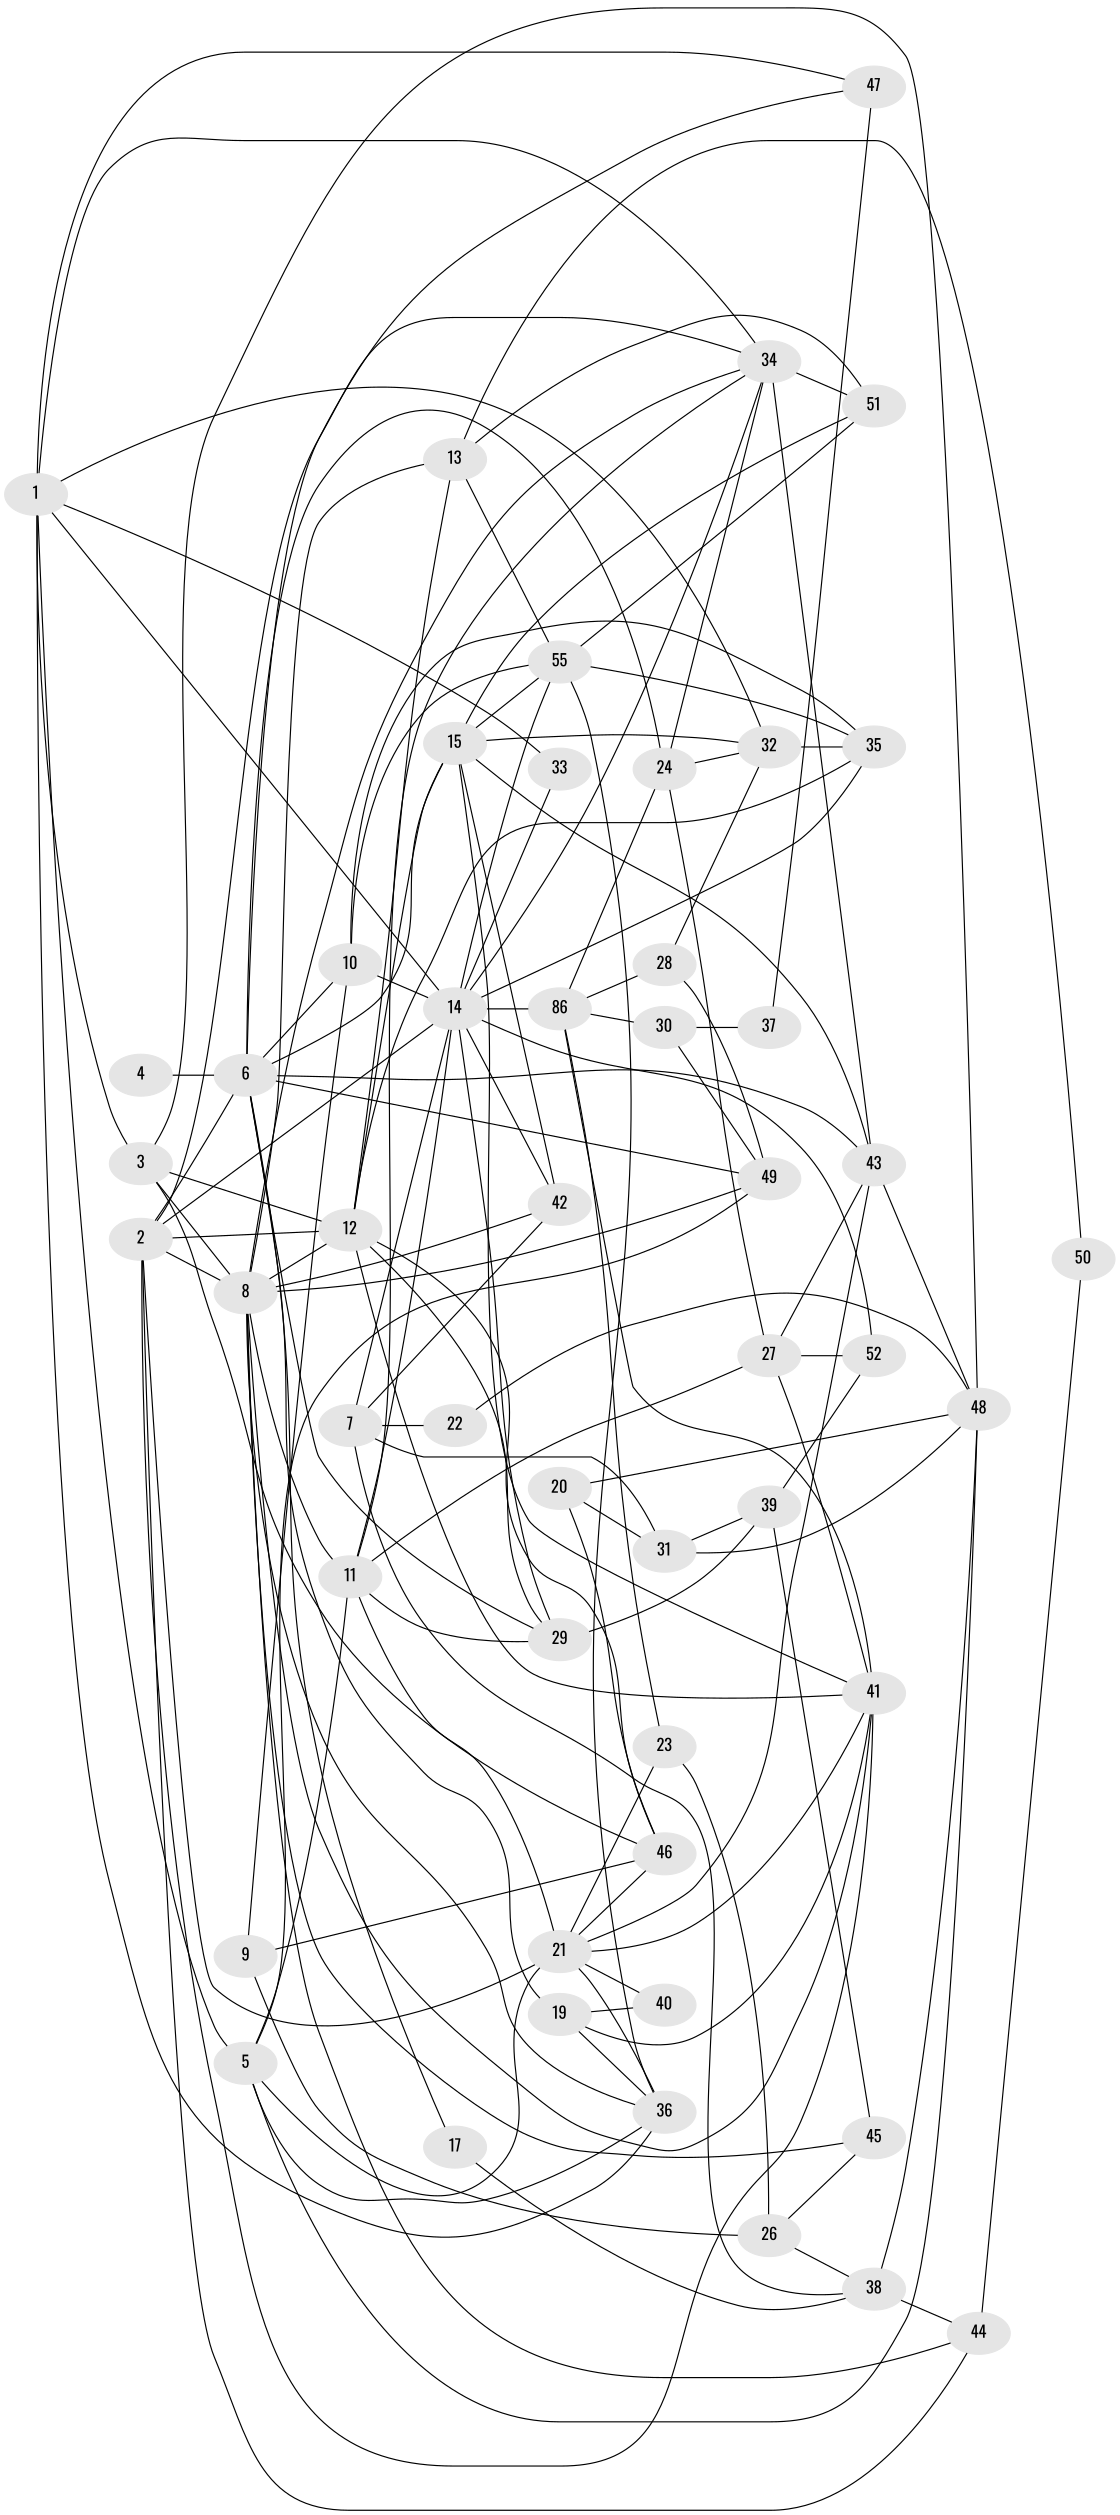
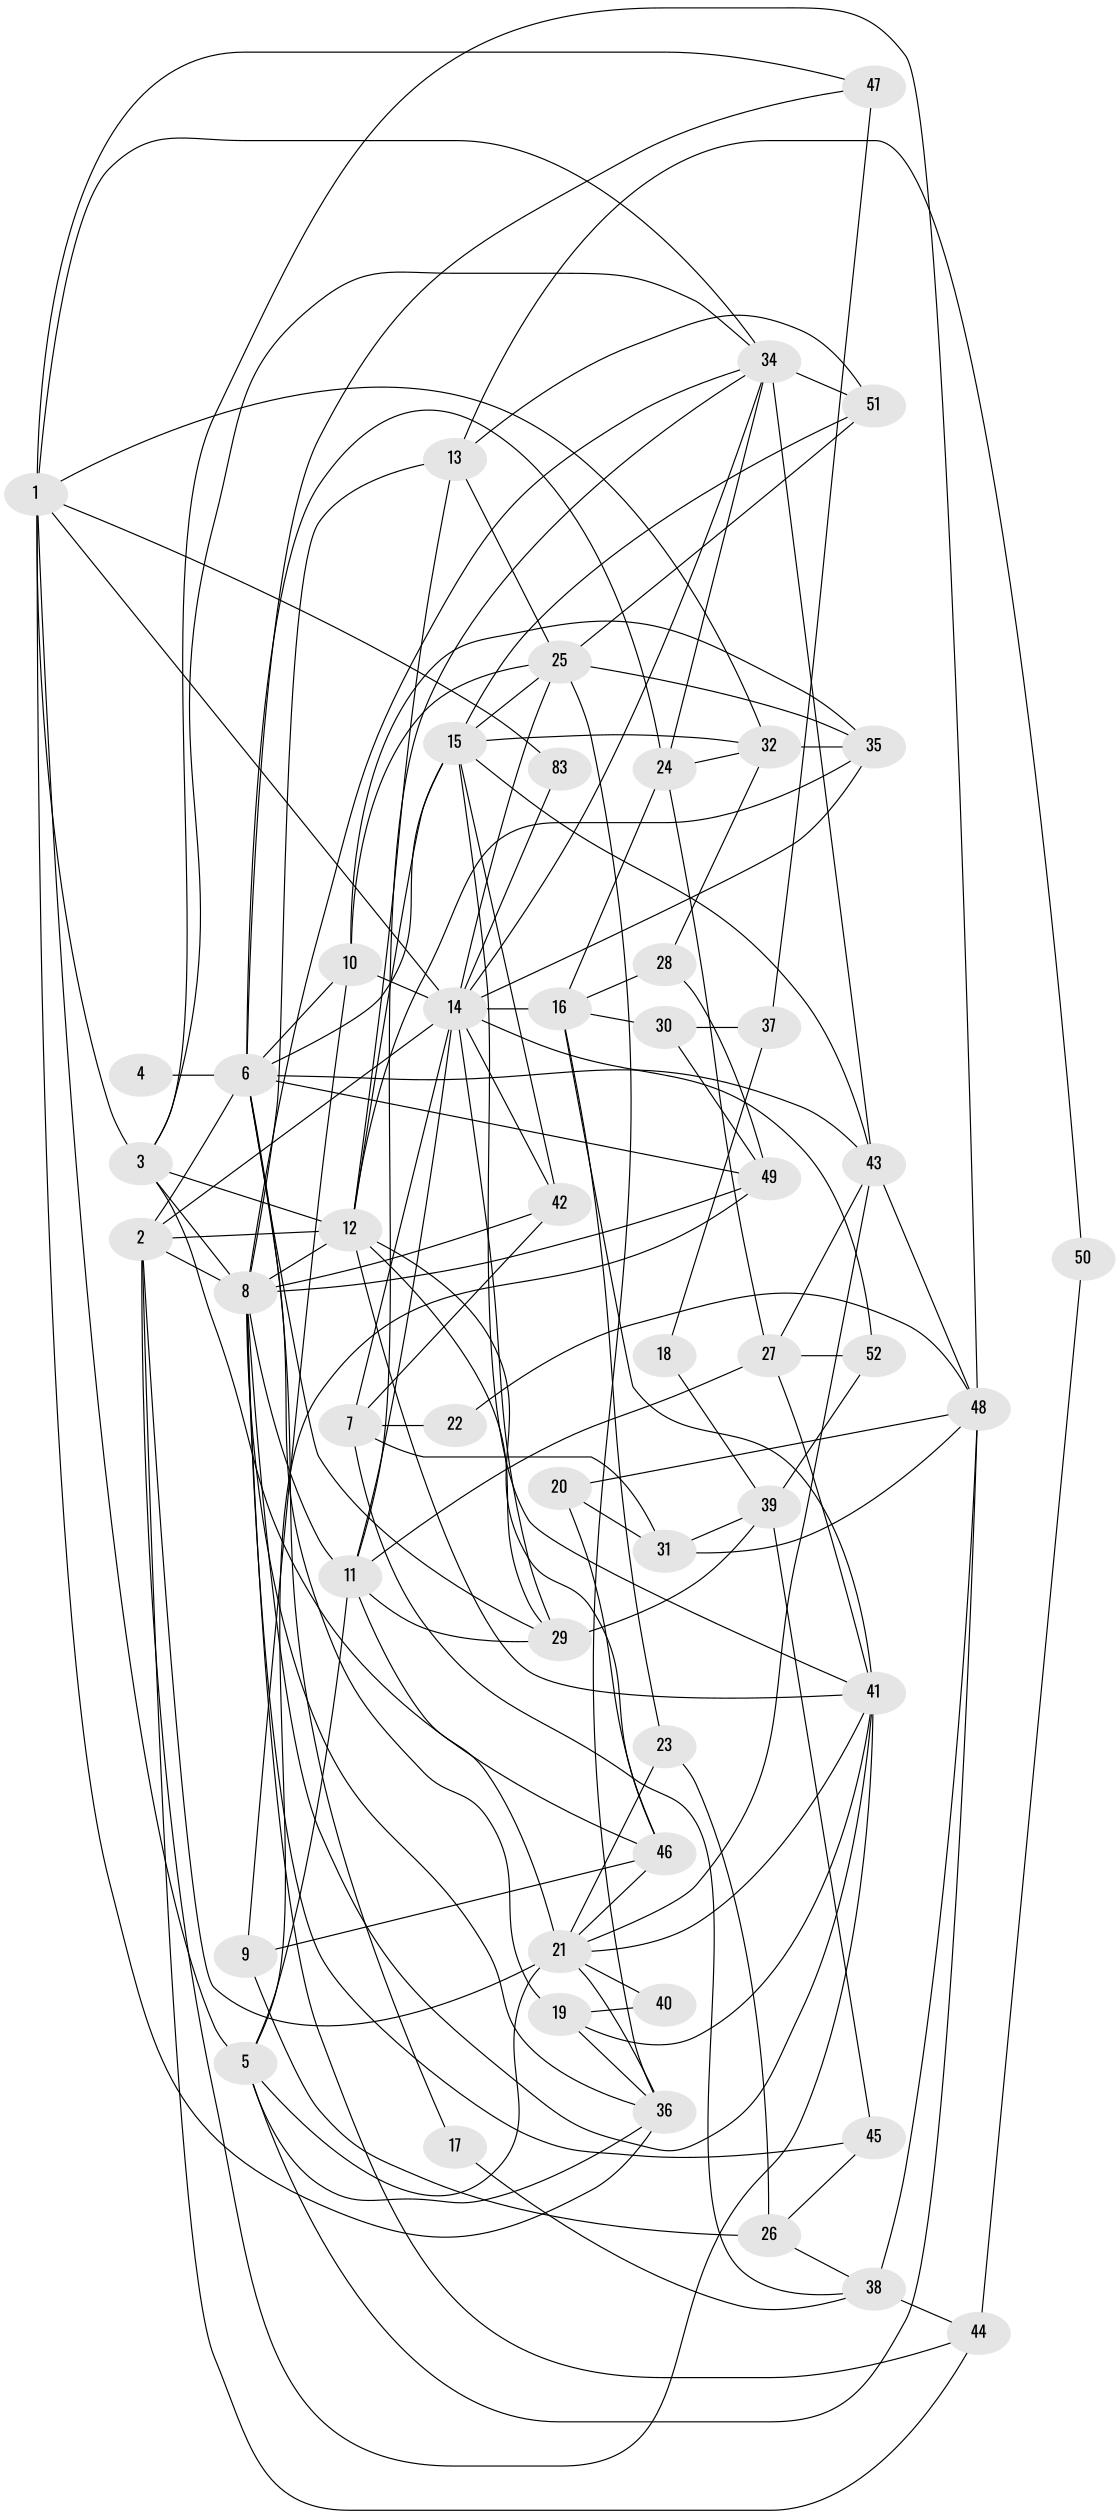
(266, 622) -> (223, 484)
(560, 662) -> (560, 662)
(560, 769) -> (560, 769)
(560, 1009) -> (560, 1009)
none -> (665, 1356)
